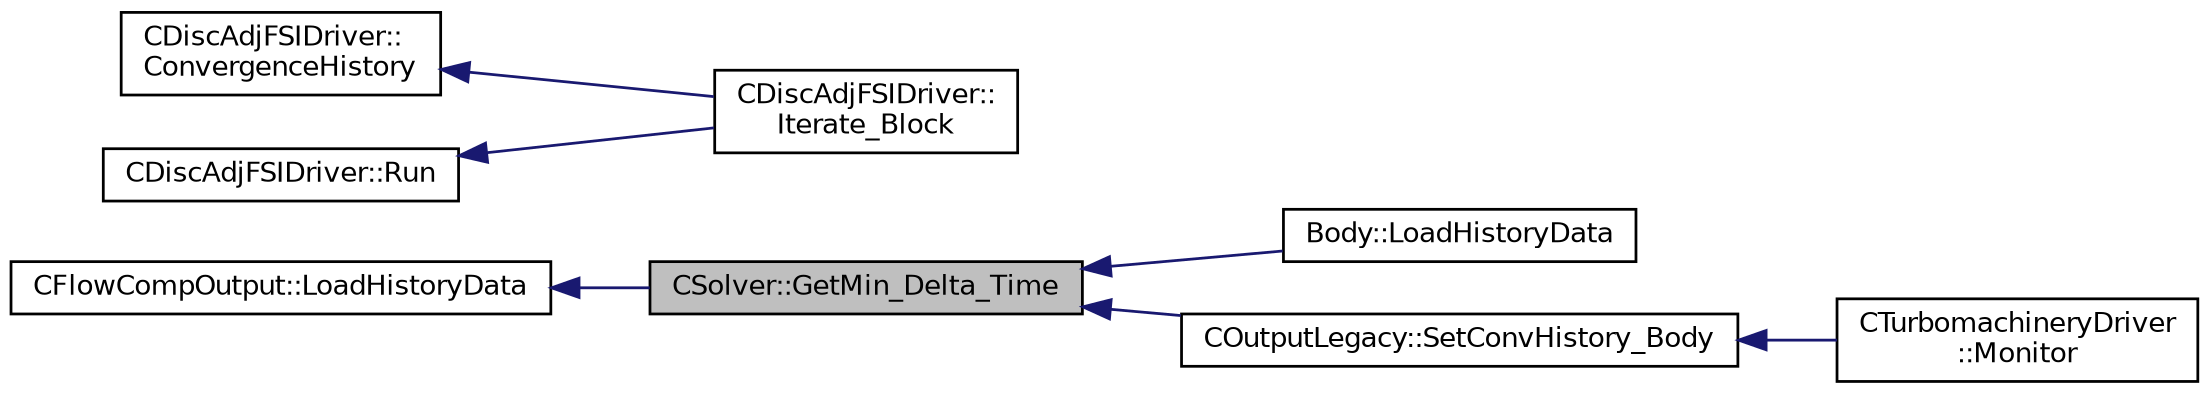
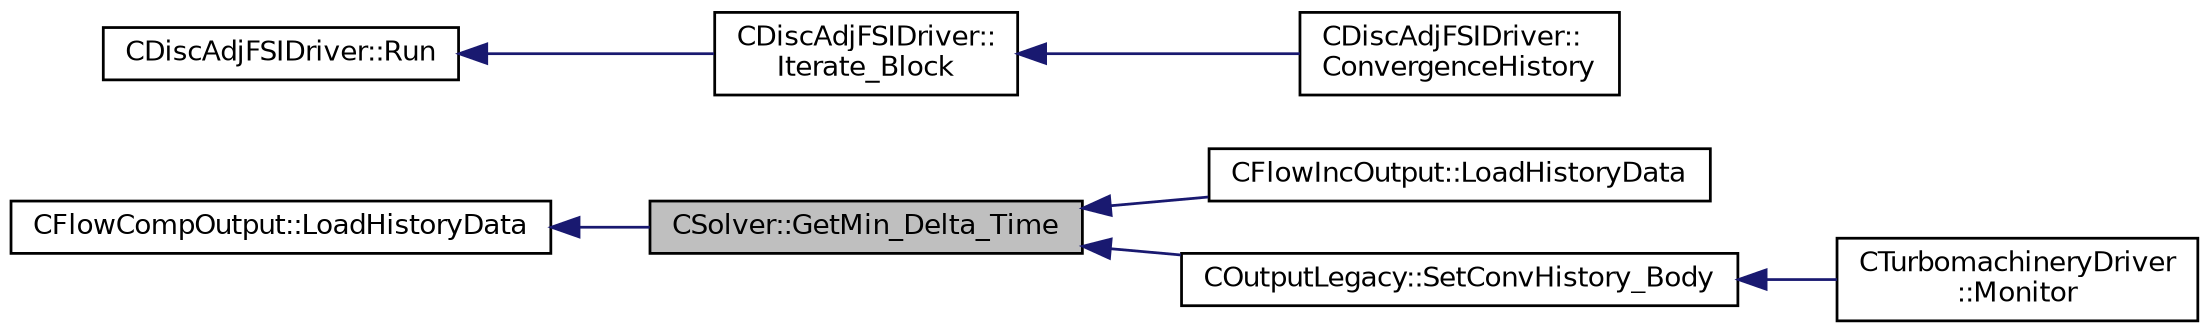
(591, 84) -> (1173, 54)
(1460, 235) -> (1460, 175)
